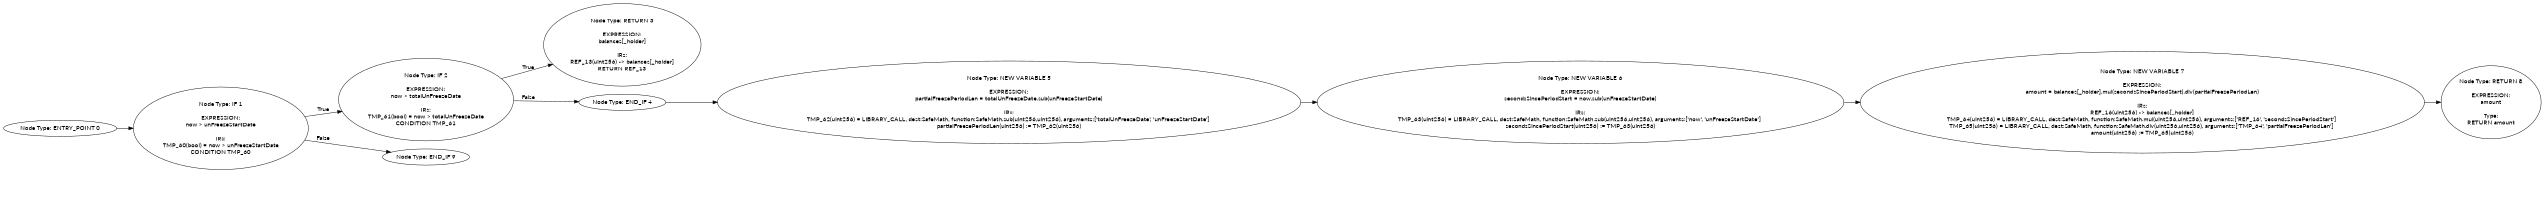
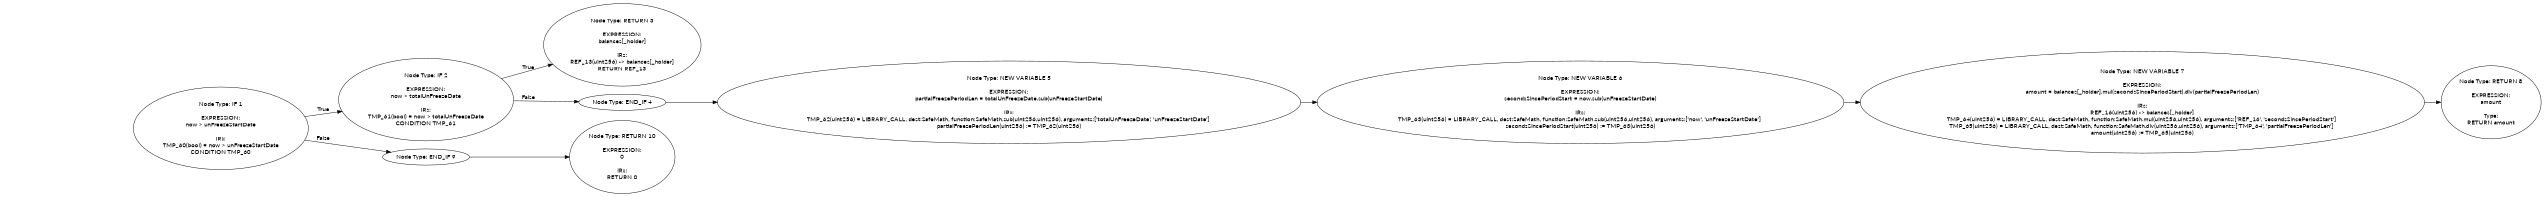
(60, 128) -> none
none -> (622, 157)
